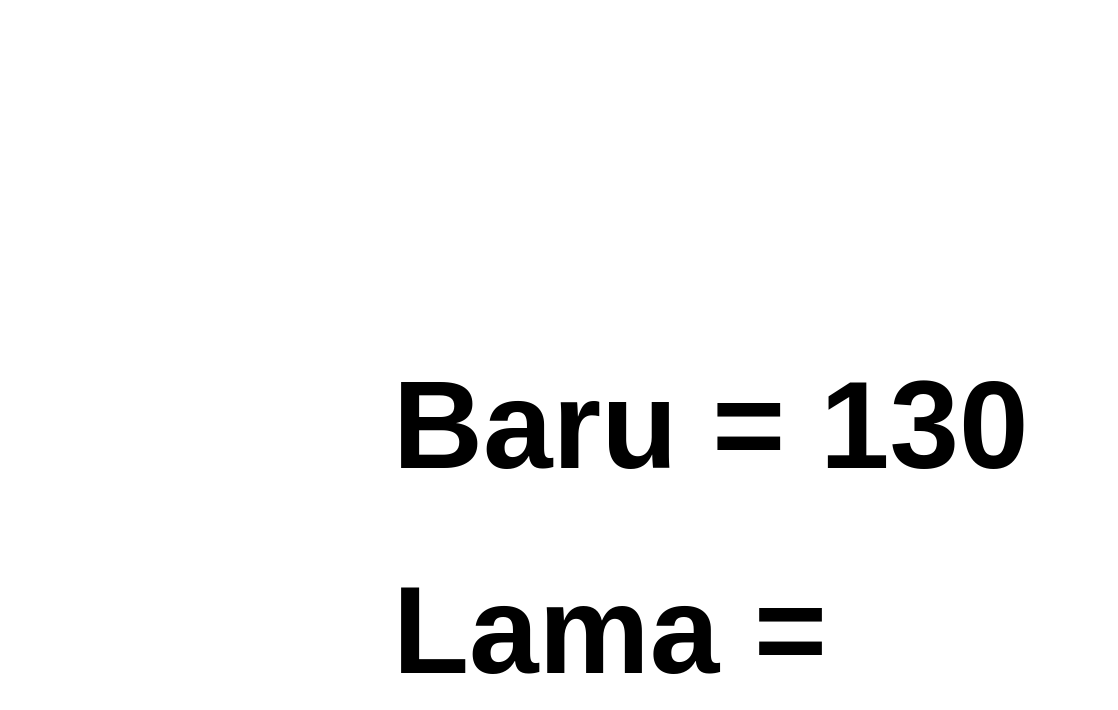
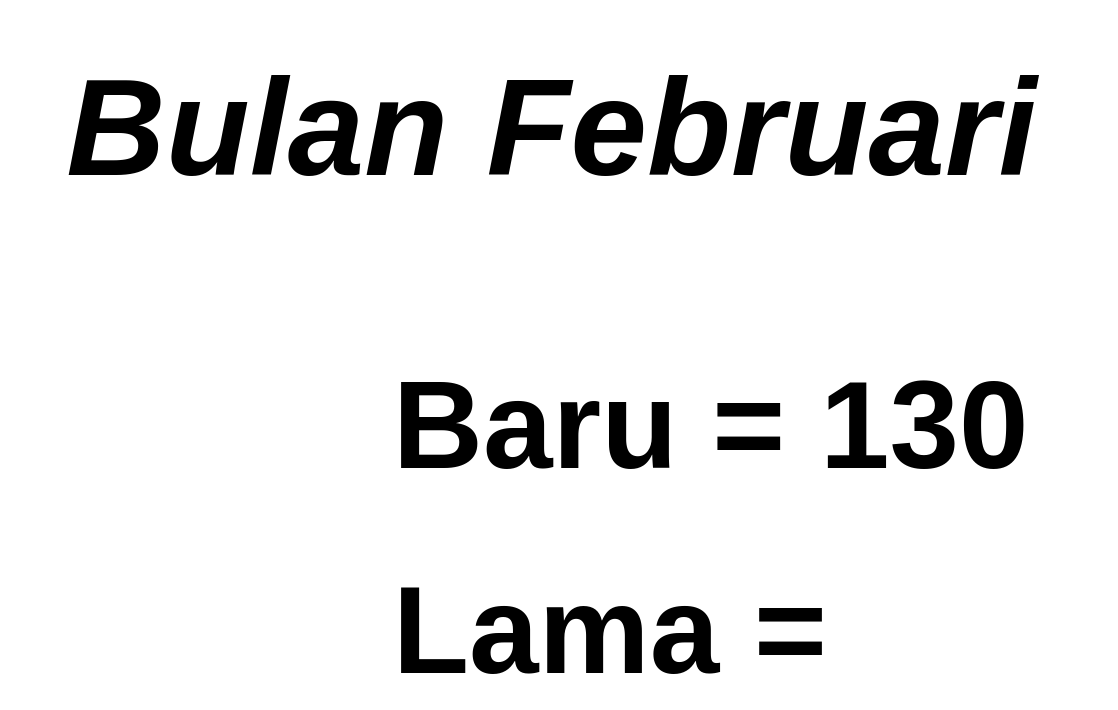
none -> (551, 126)
